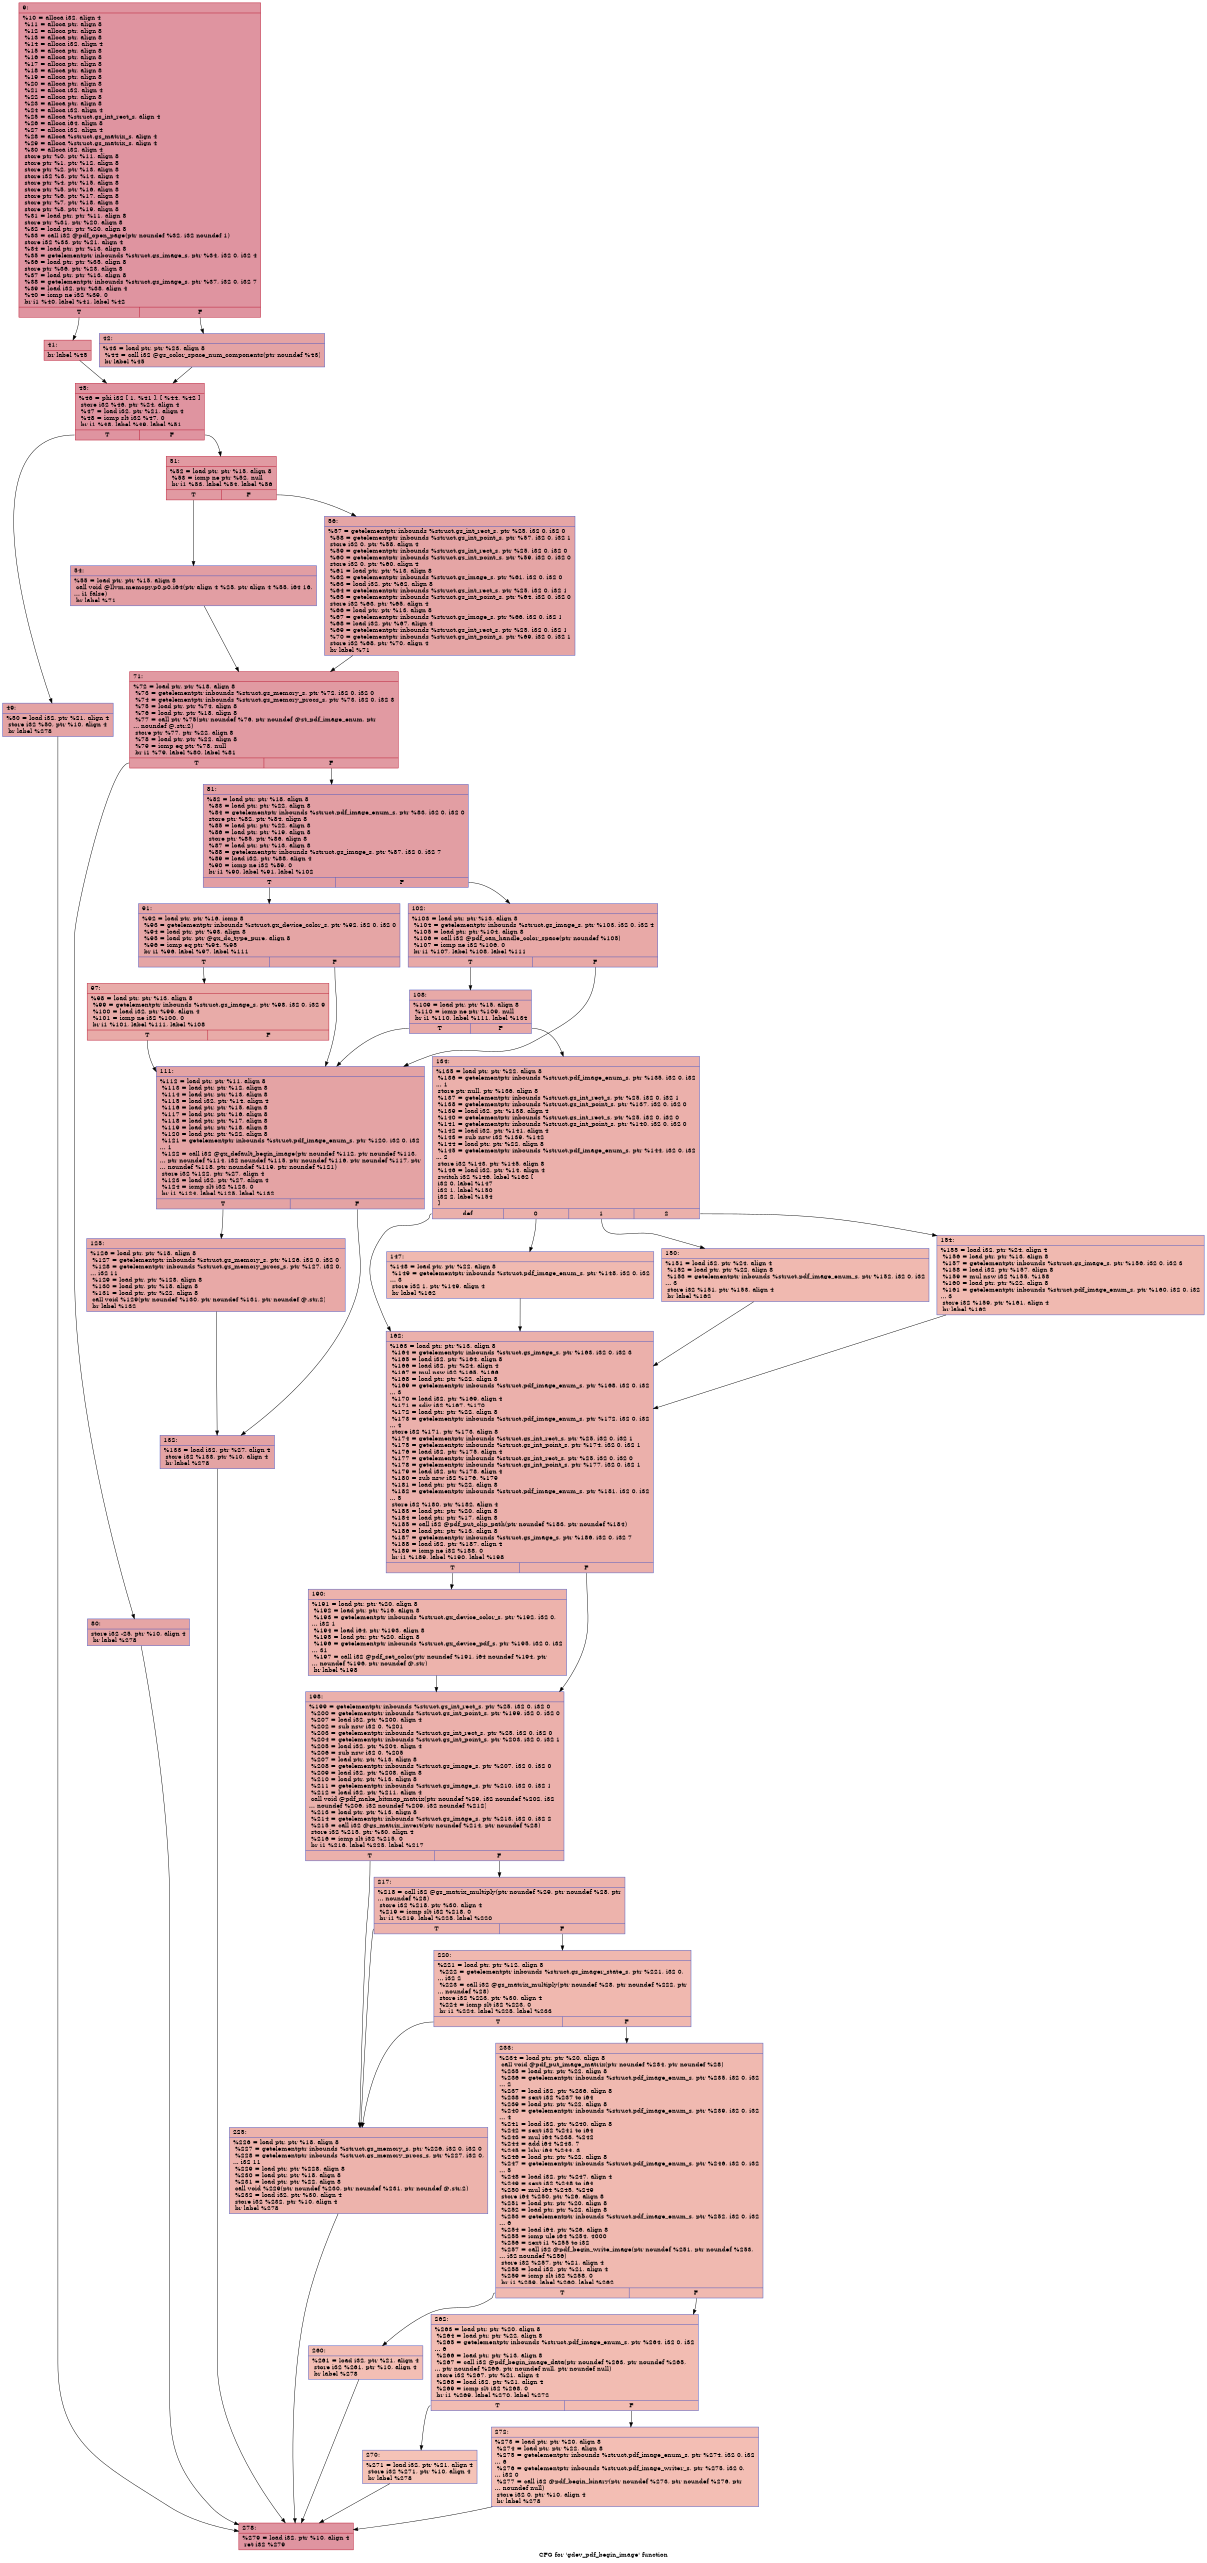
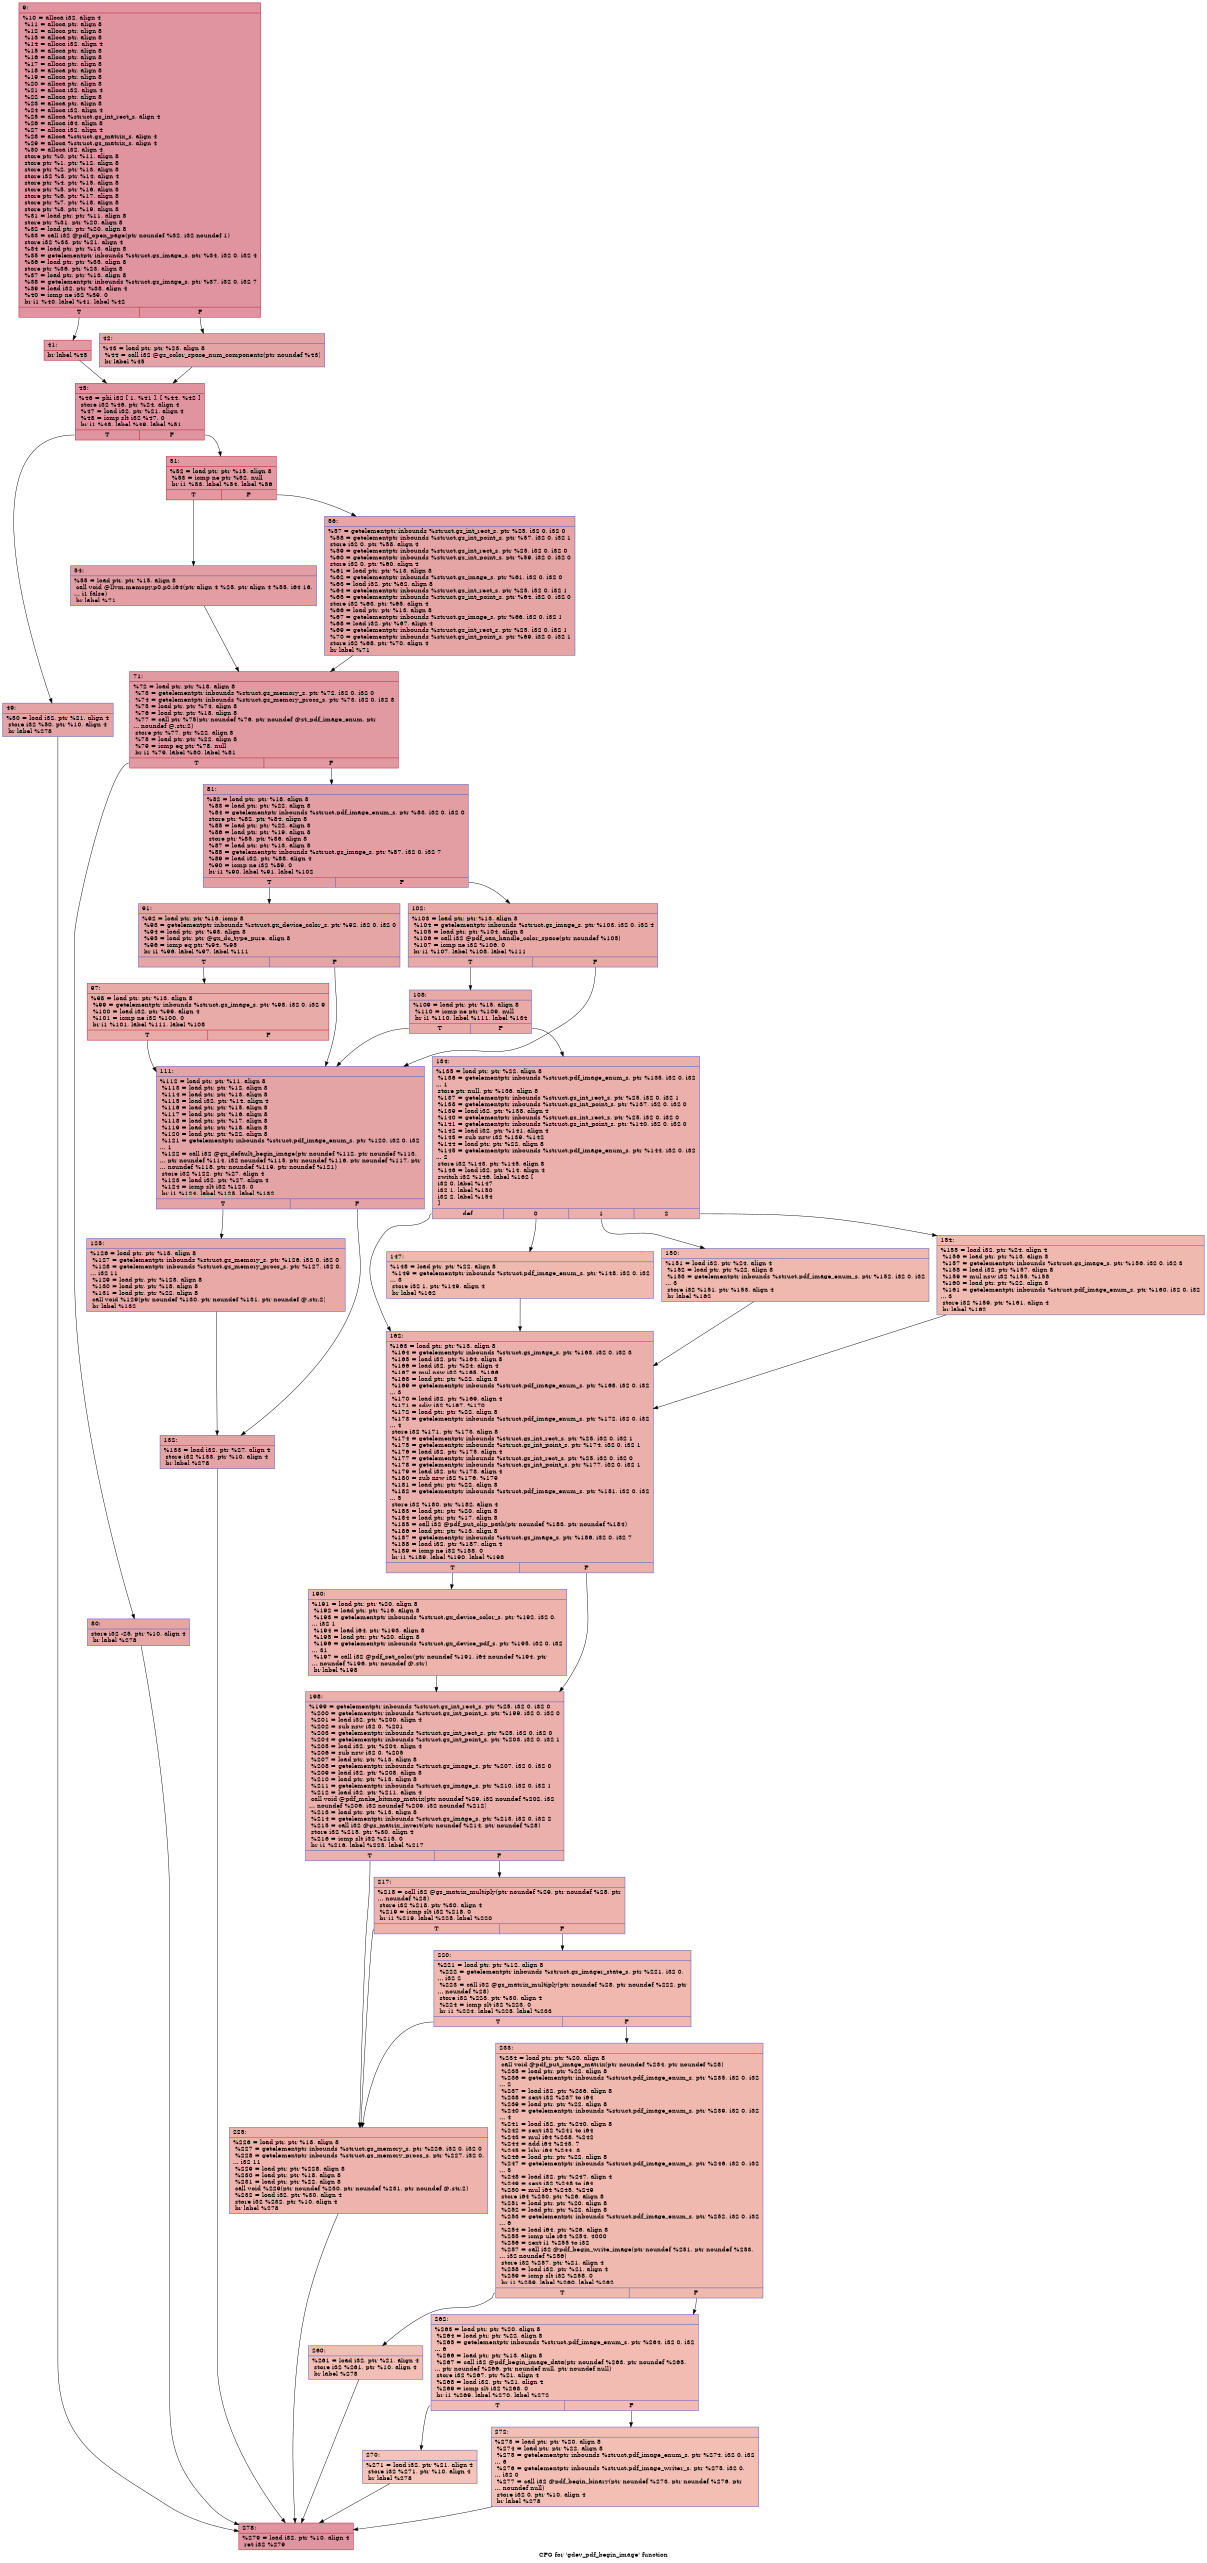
(366, 1720) -> (366, 1720)
